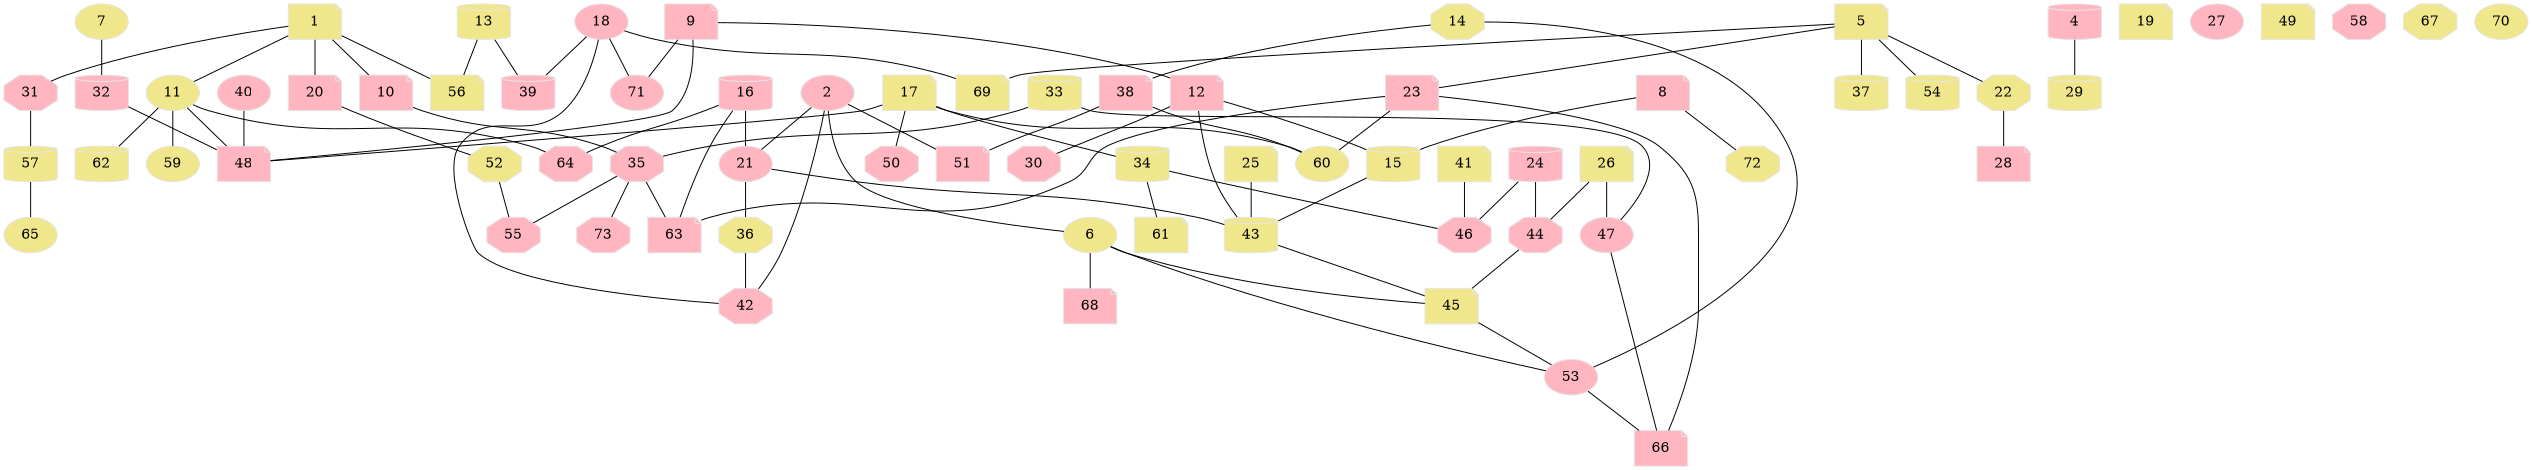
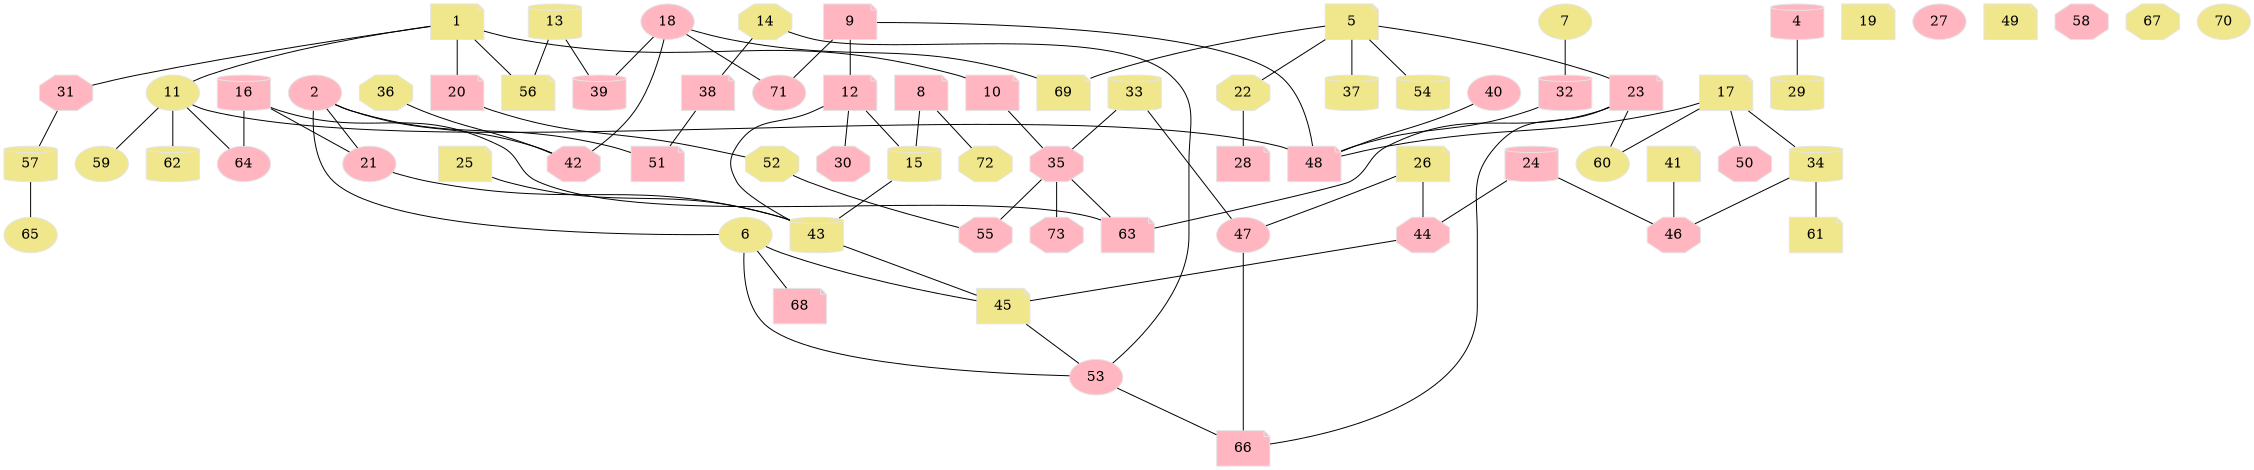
(1227, 129) -> none
(566, 164) -> (244, 164)
(746, 200) -> none
